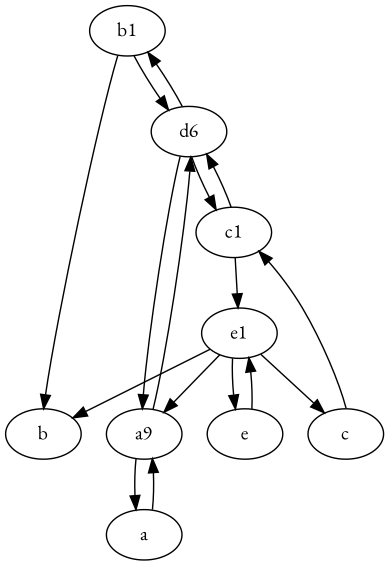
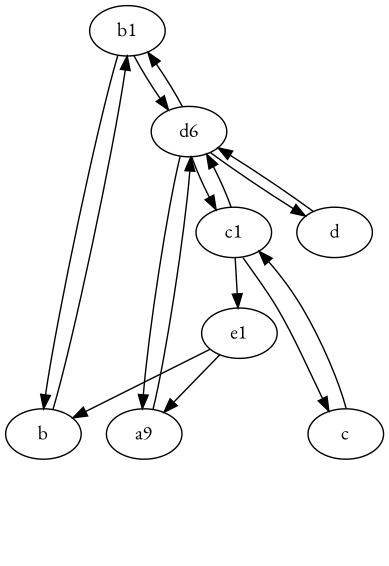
none -> (335, 232)
none -> (93, 241)
(287, 379) -> (287, 326)
(245, 434) -> none
(144, 535) -> none
